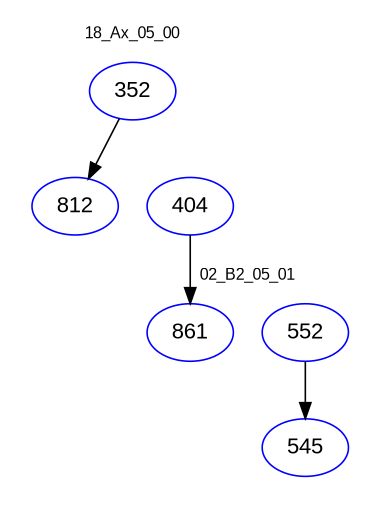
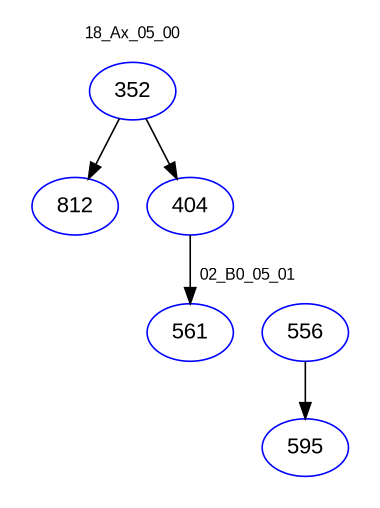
none -> (158, 142)
(248, 276) -> (248, 276)
(190, 333) -> (190, 333)
(305, 333) -> (305, 333)
(305, 448) -> (305, 448)
